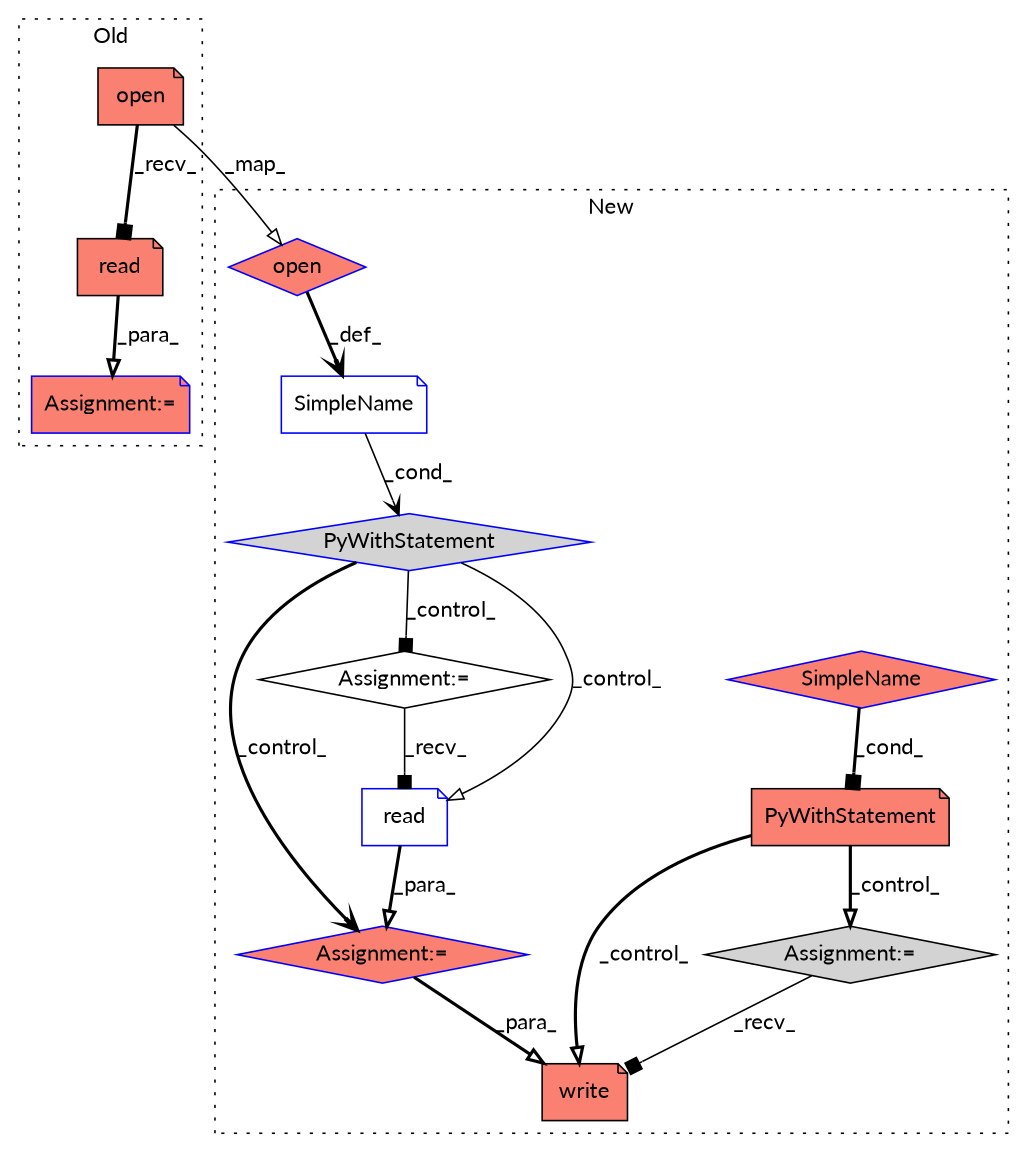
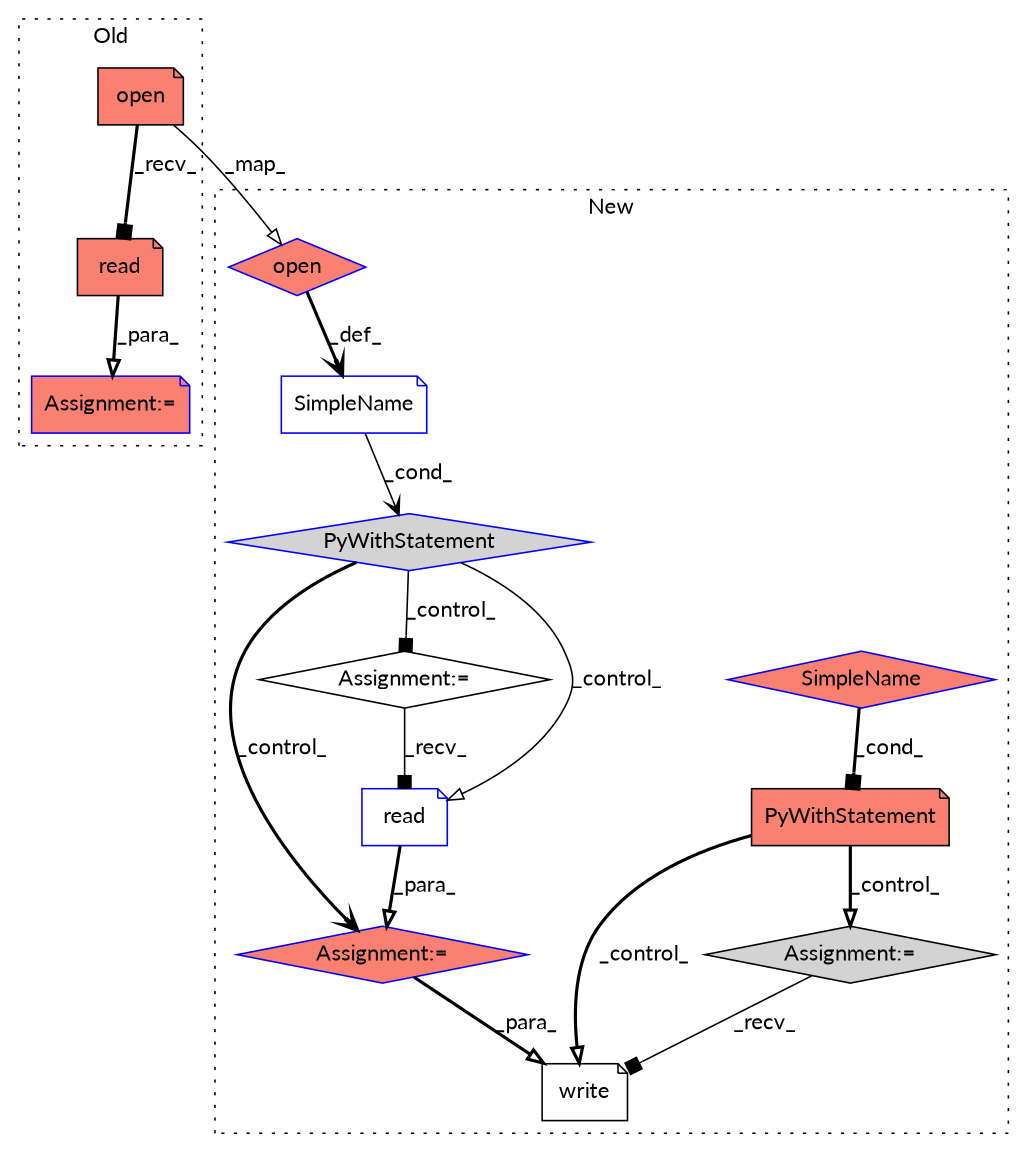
(585, 1092) -> (585, 1092)
